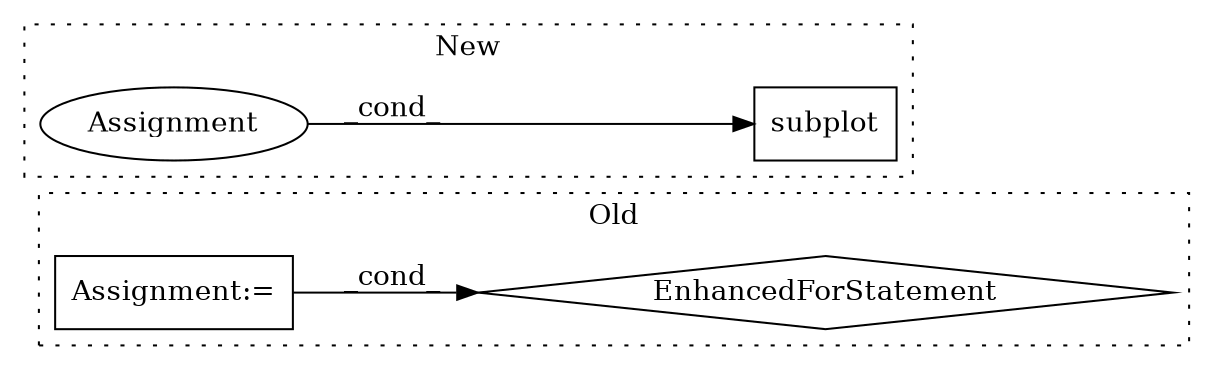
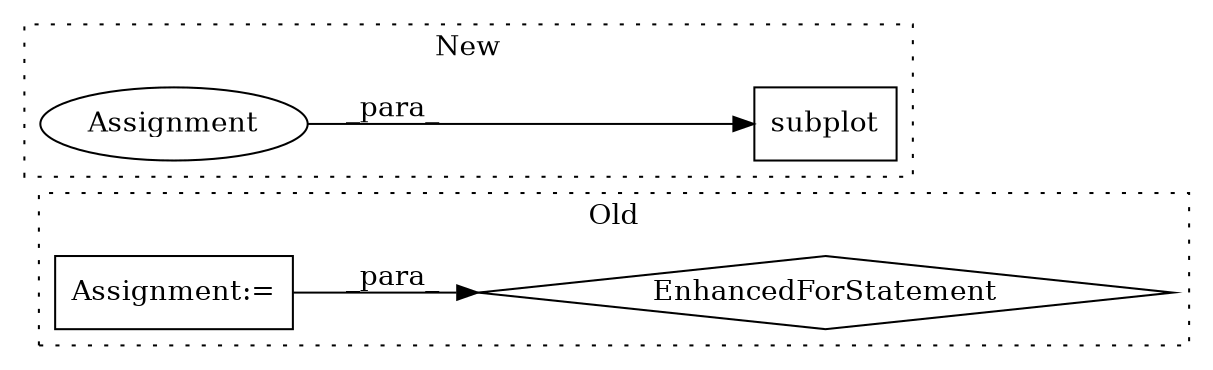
(393, 109) -> (393, 109)
(393, 277) -> (393, 277)
